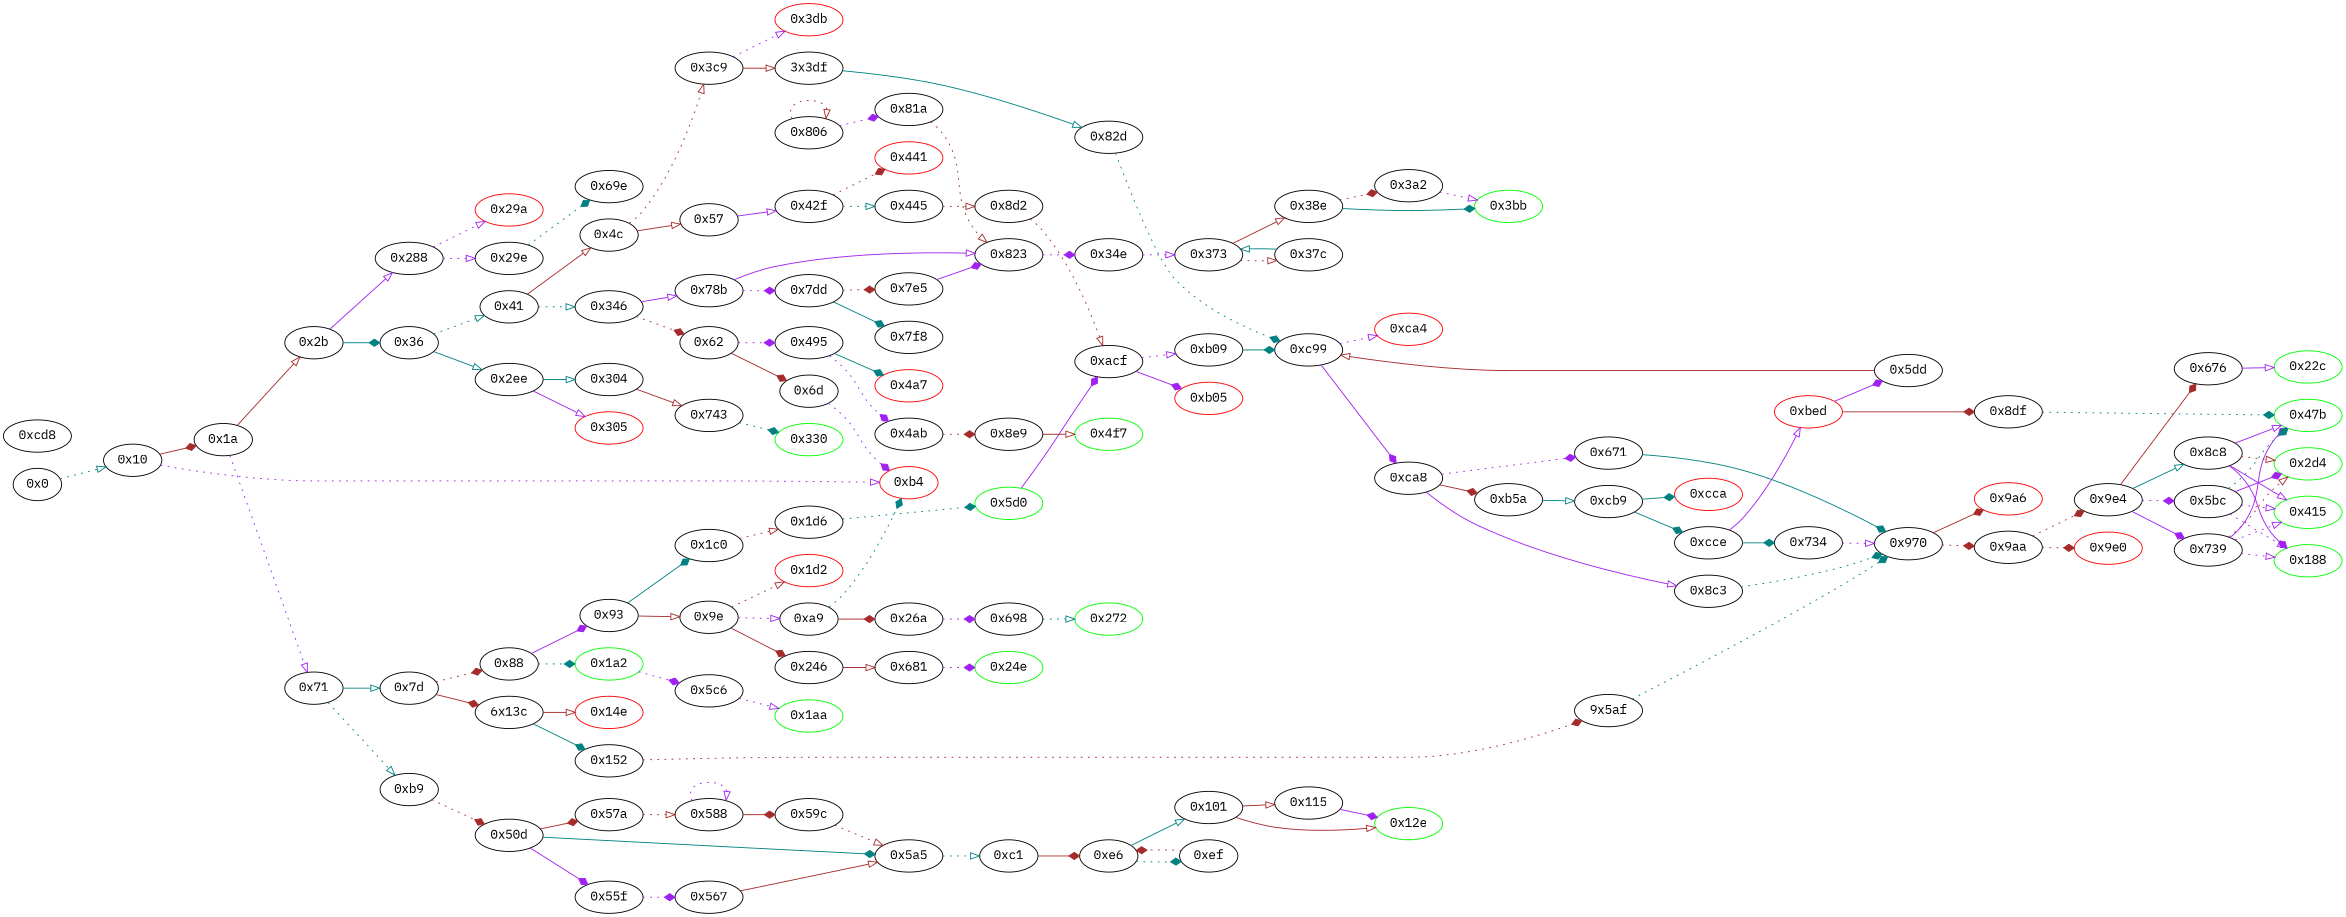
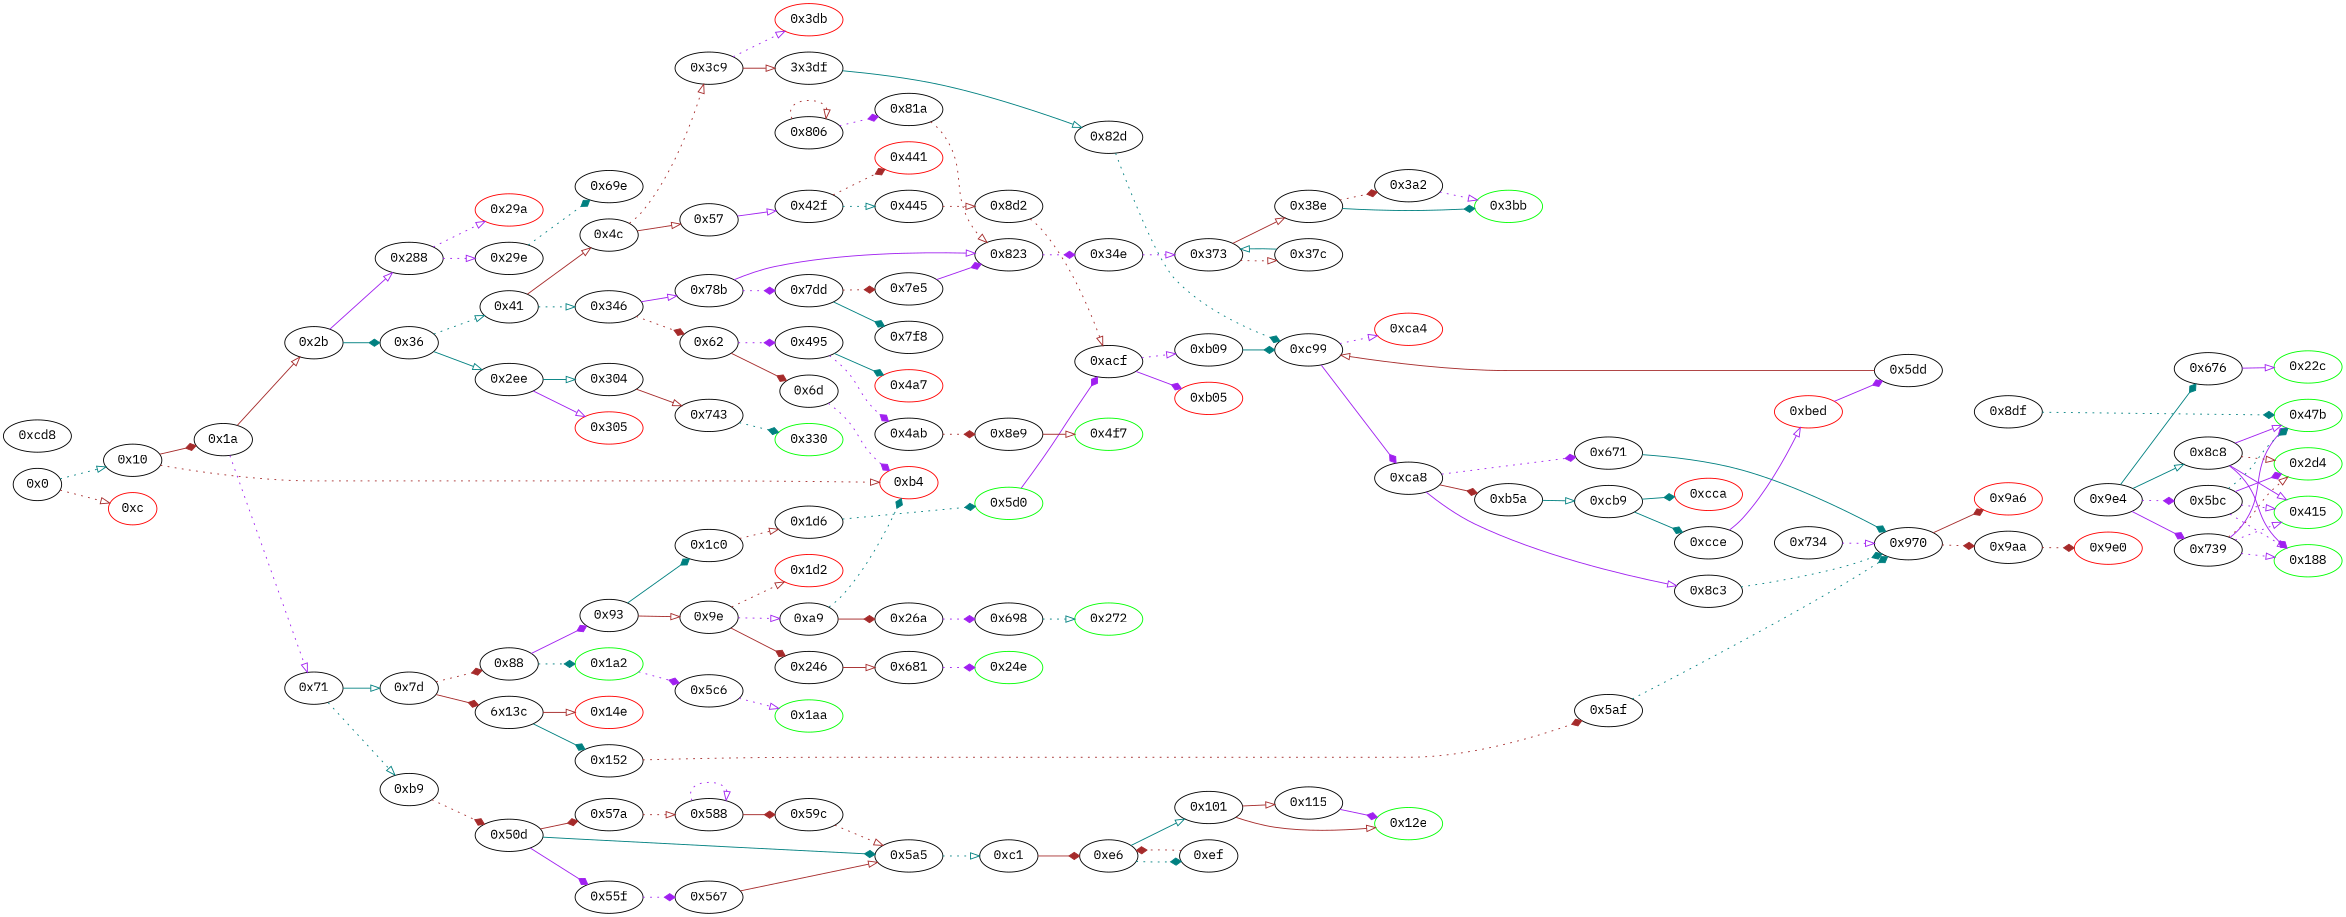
(1903, 412) -> none
(2155, 439) -> (2155, 439)
(515, 481) -> (515, 481)
none -> (133, 509)
(2053, 526) -> none
(1753, 543) -> none
(1609, 711) -> (1609, 711)
